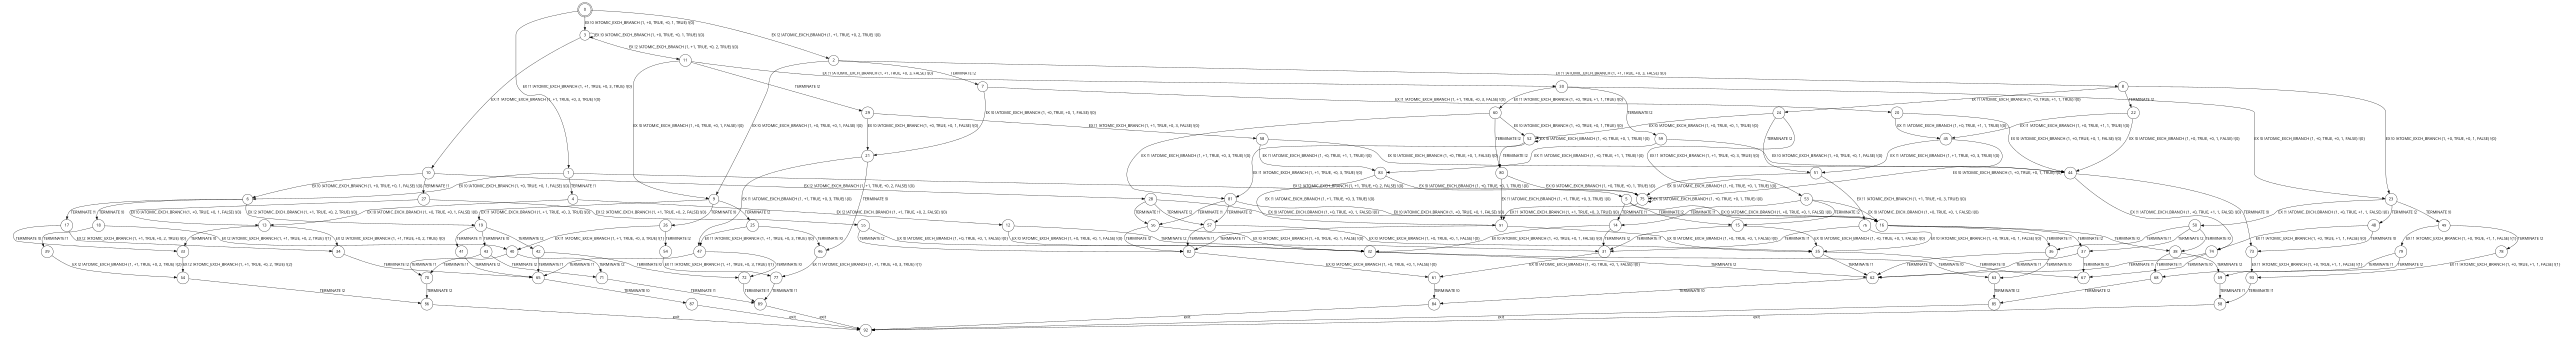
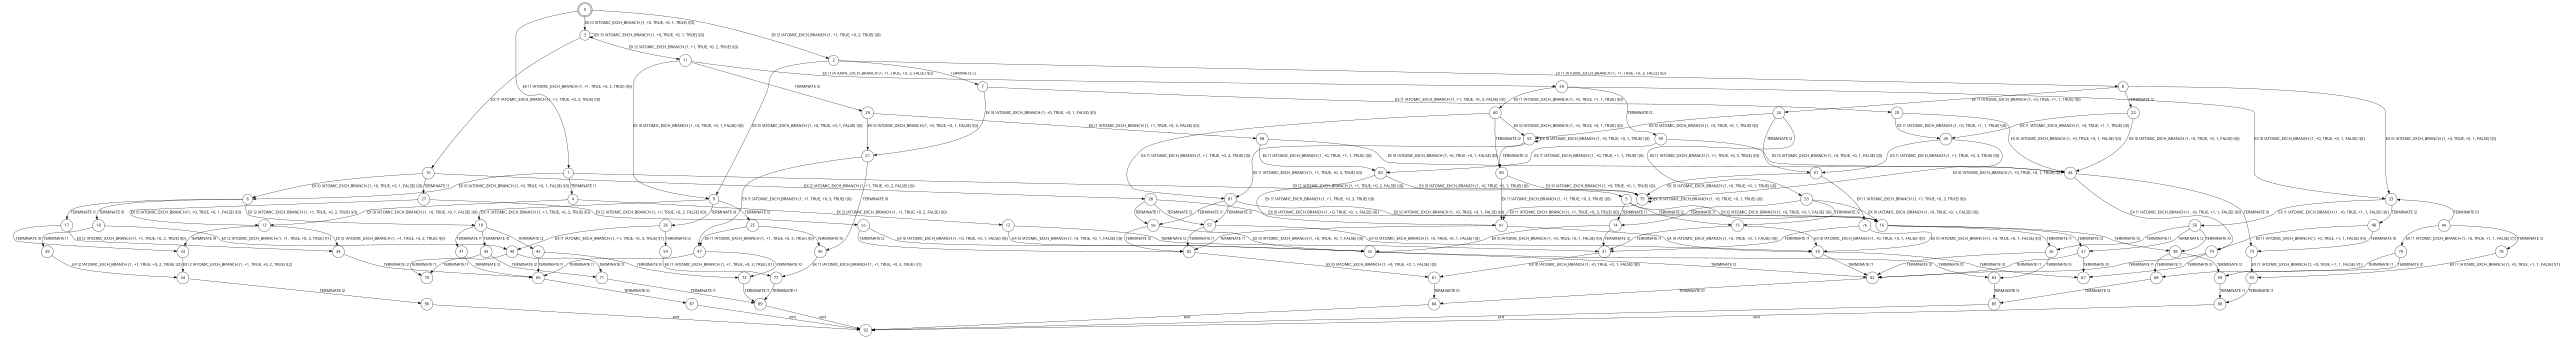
(2417, 210) -> (2433, 203)
(427, 290) -> none
